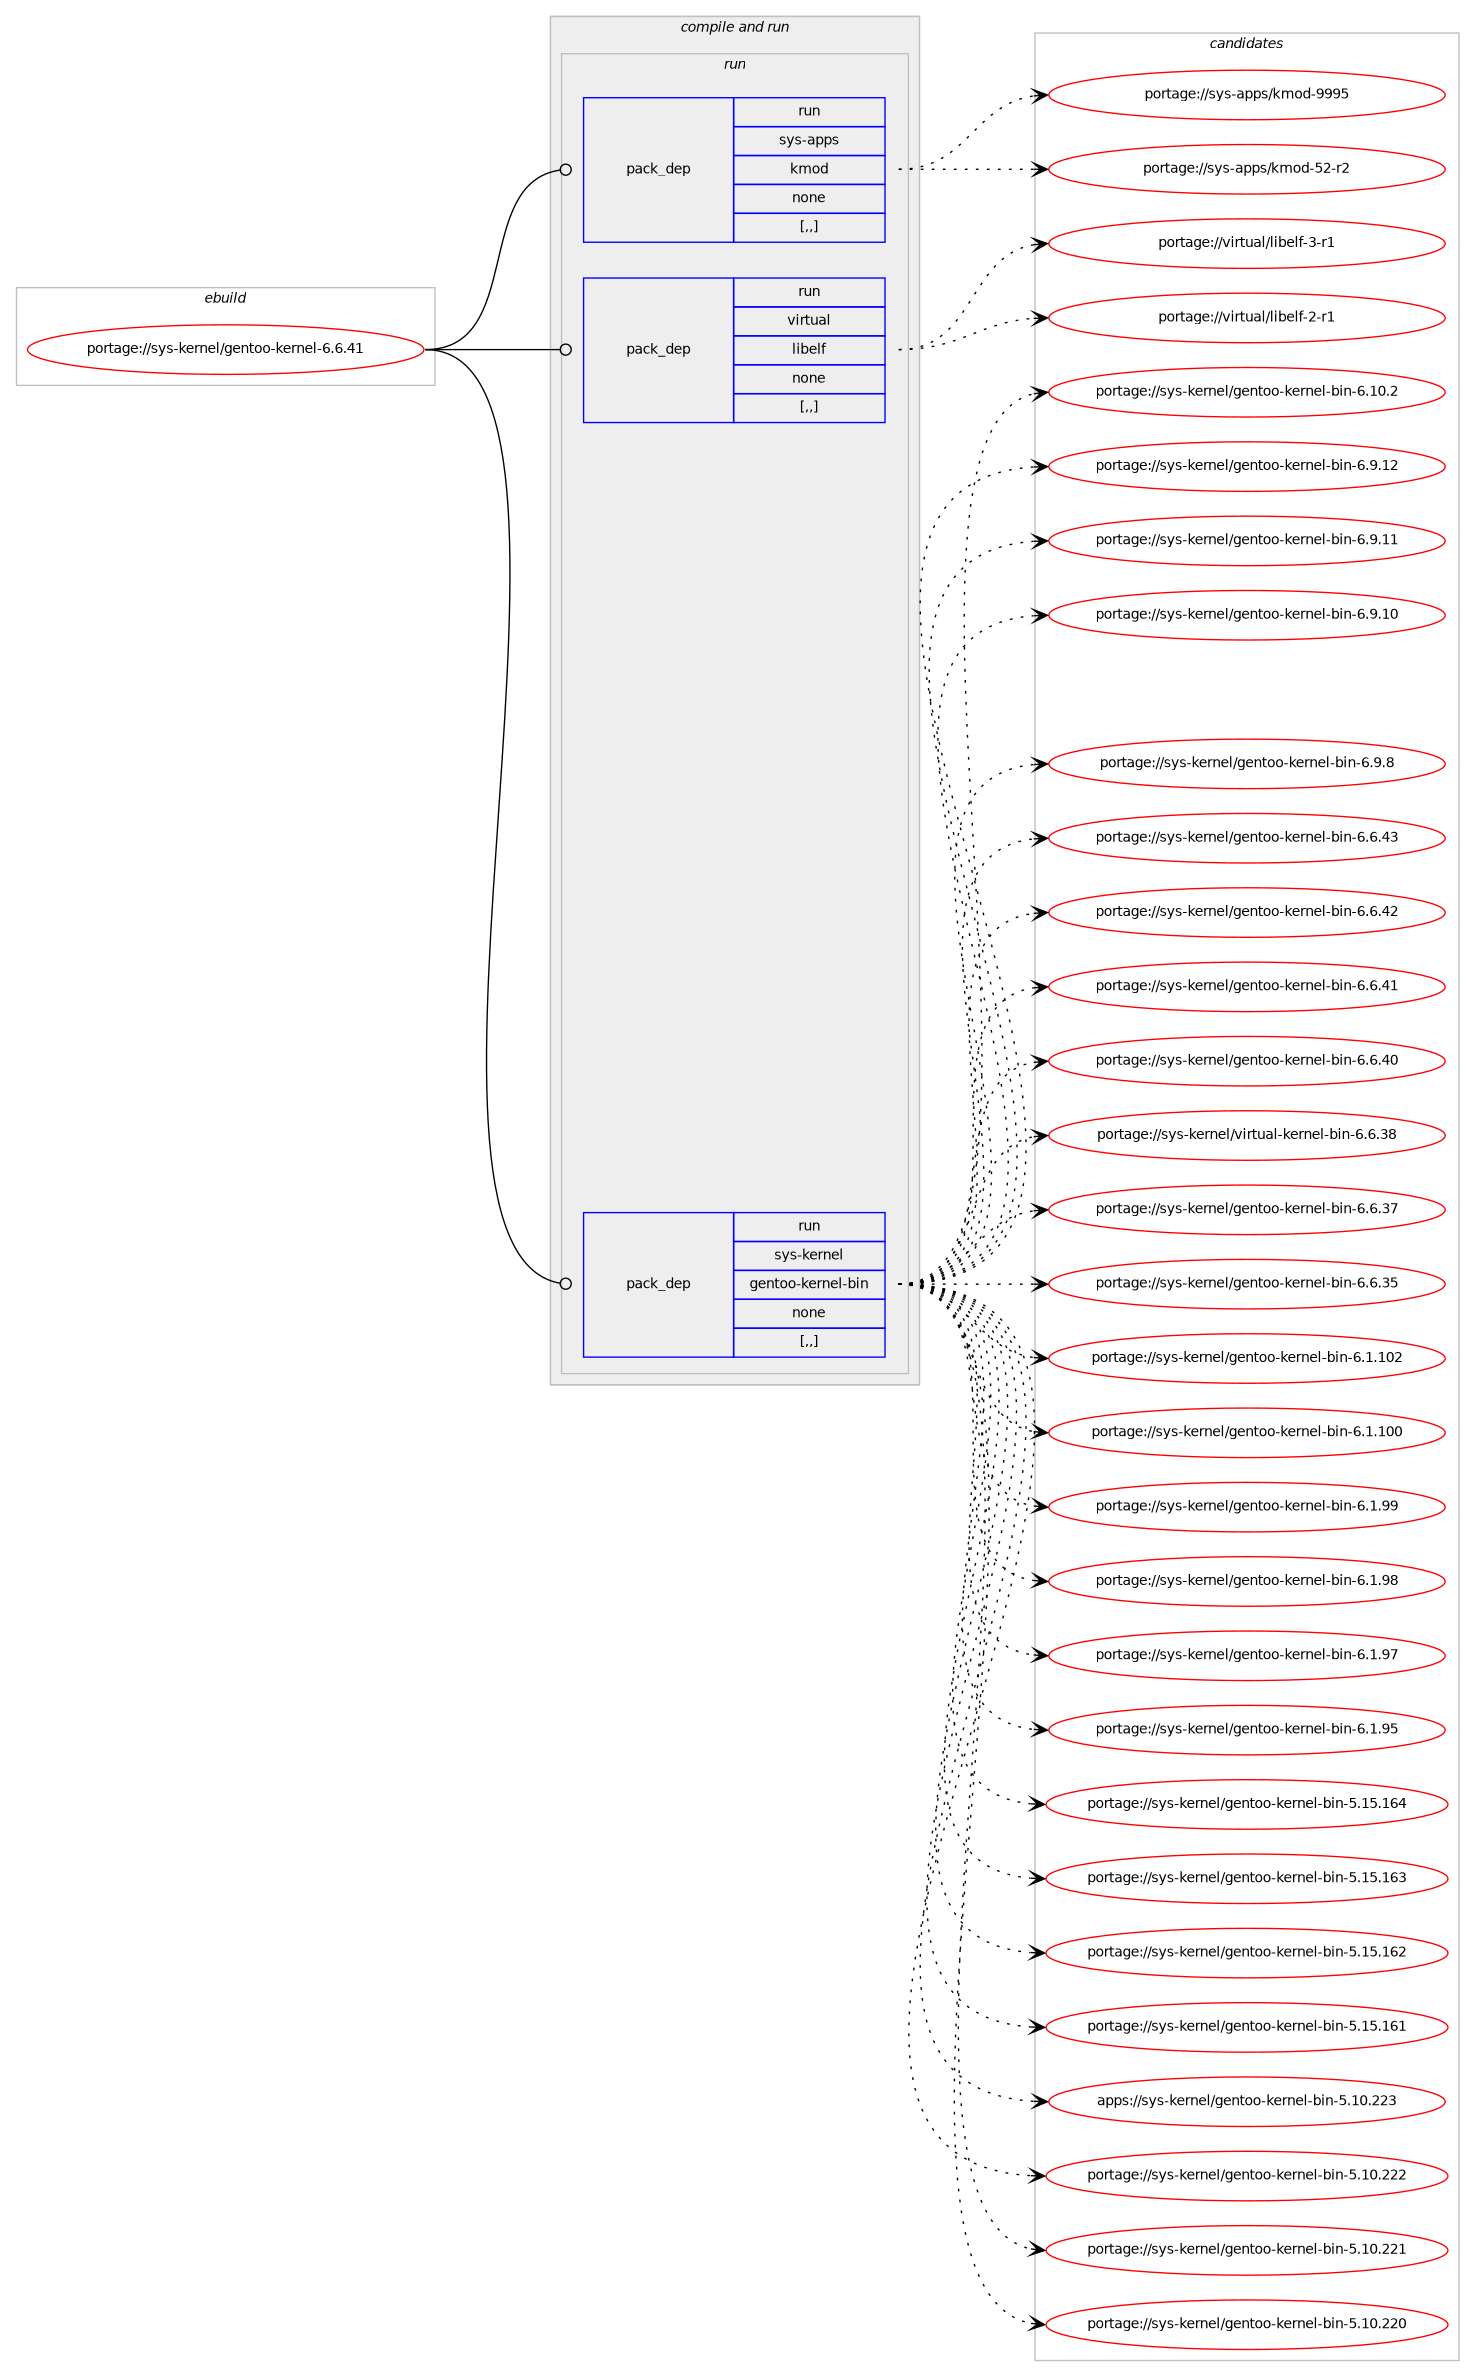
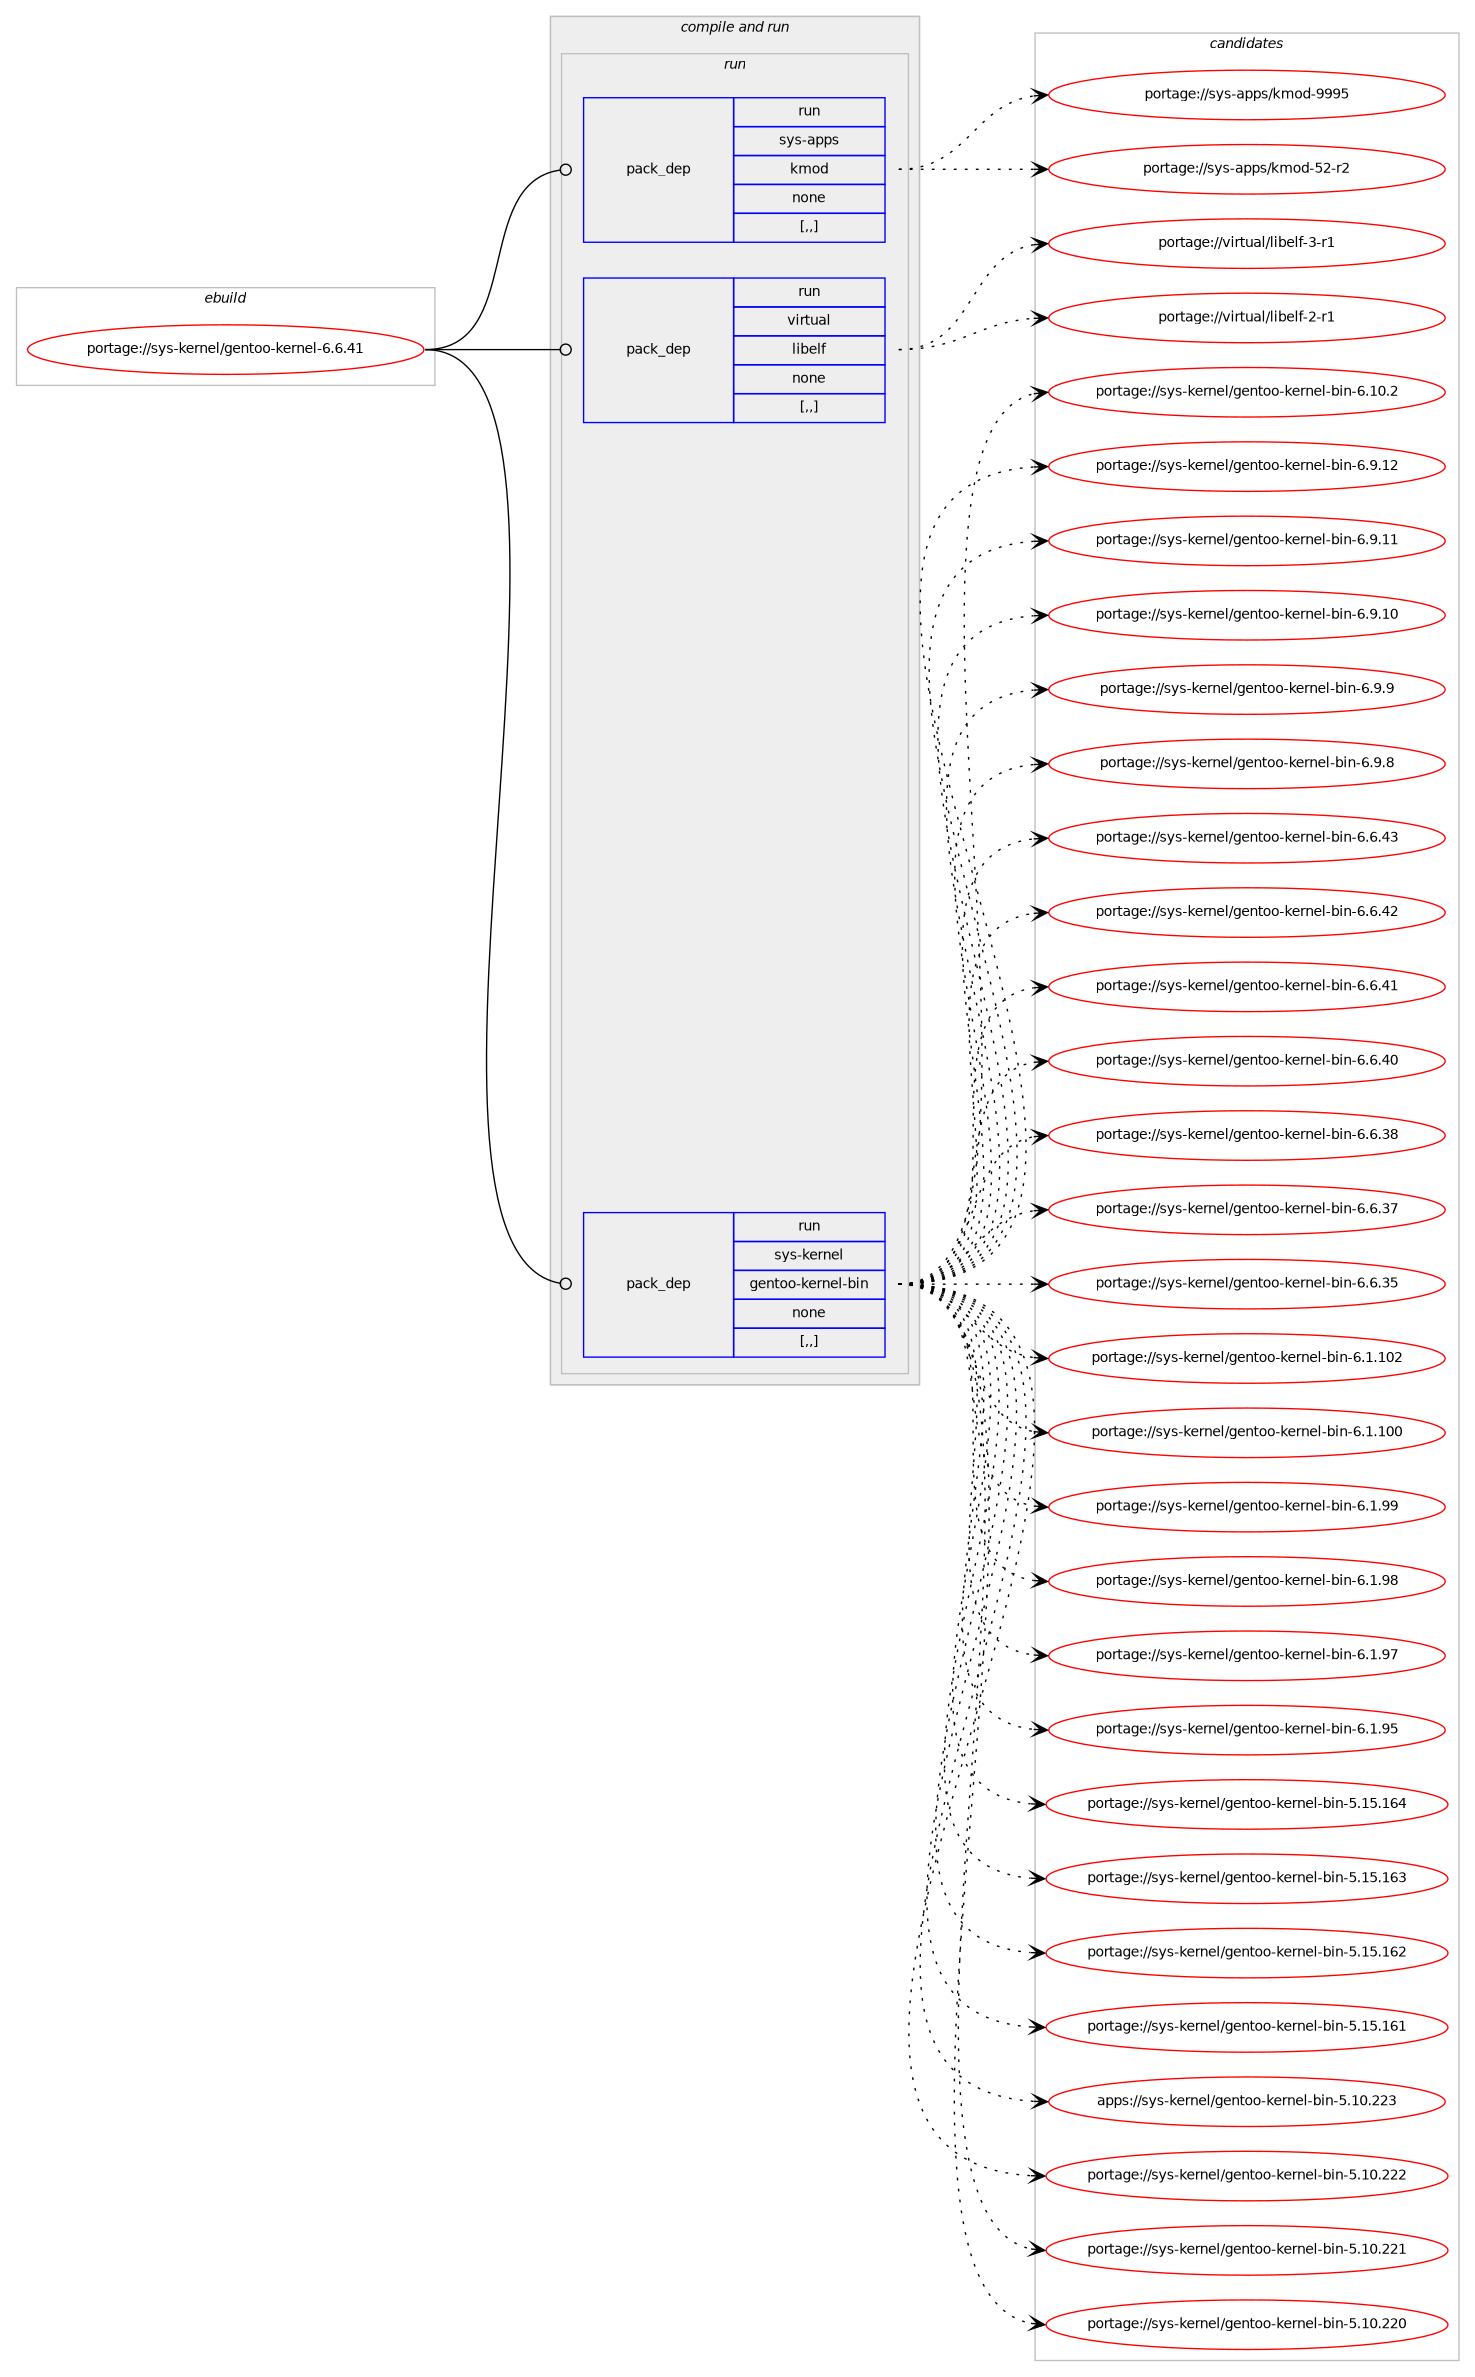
none -> (1247, 690)
(1247, 1136) -> (1247, 1136)
